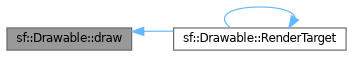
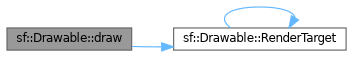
(159, 31) -> (147, 47)
